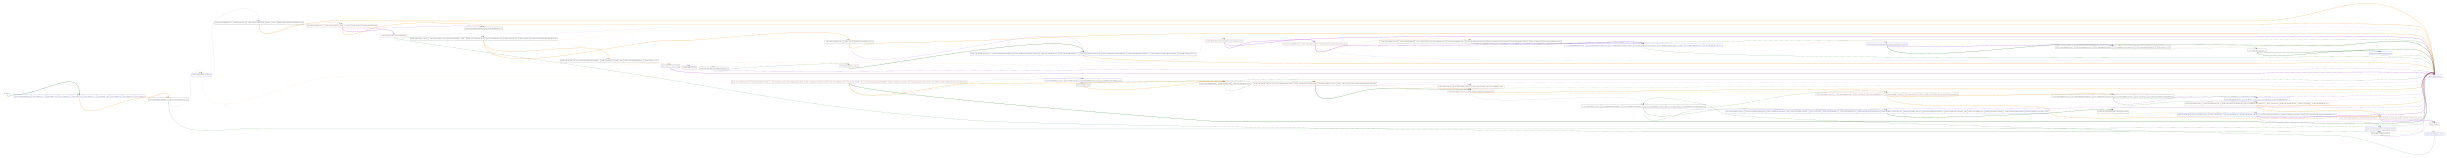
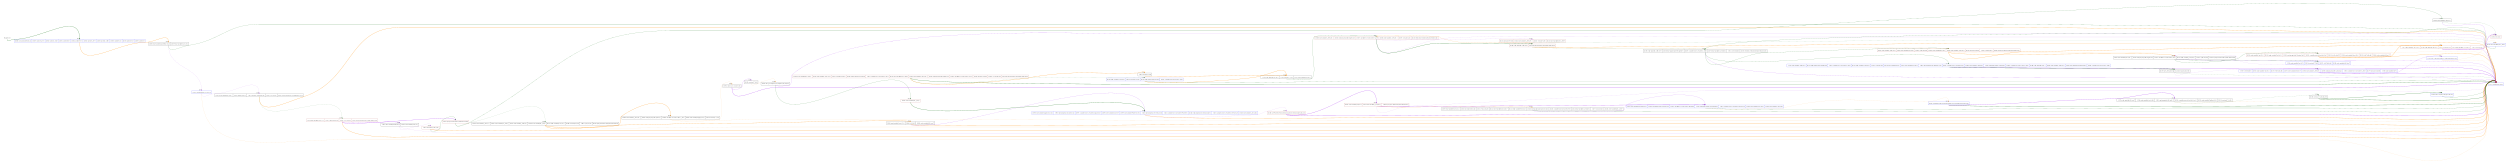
none -> (2225, 68)
none -> (431, 128)
